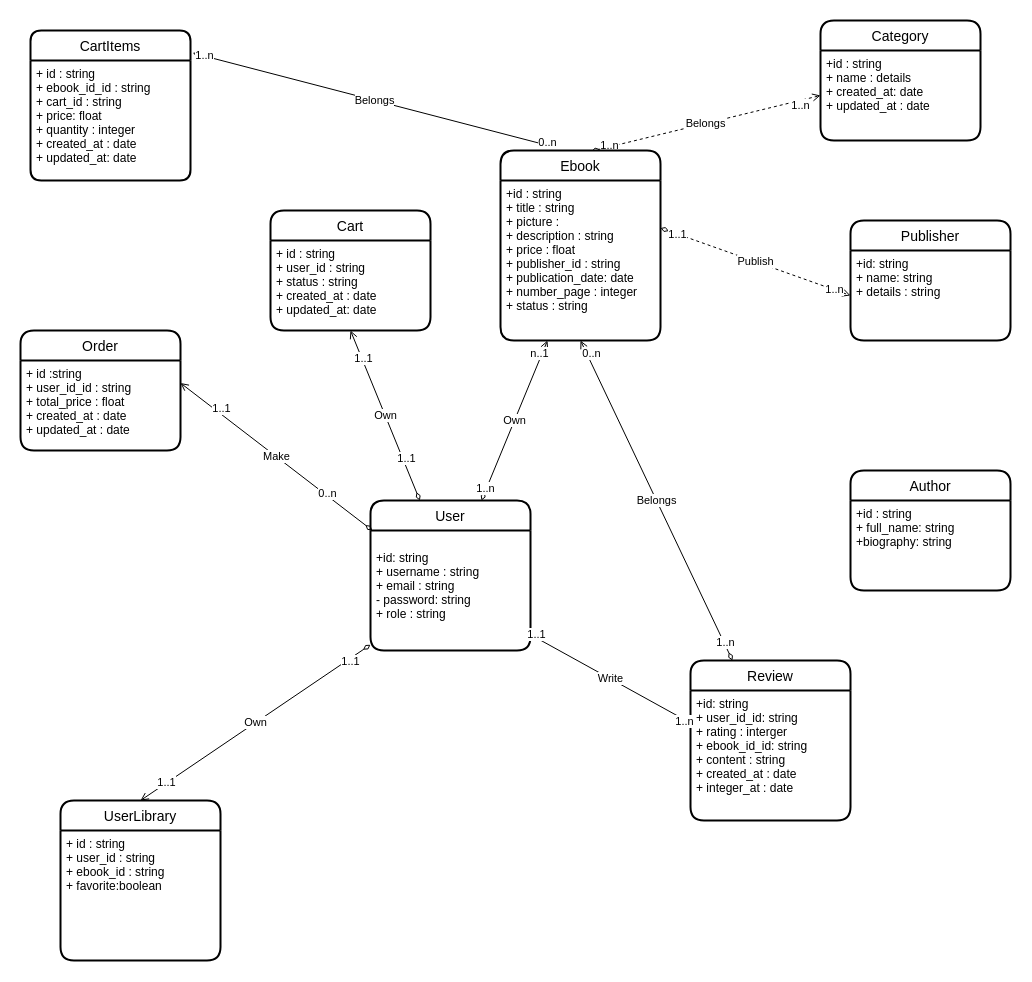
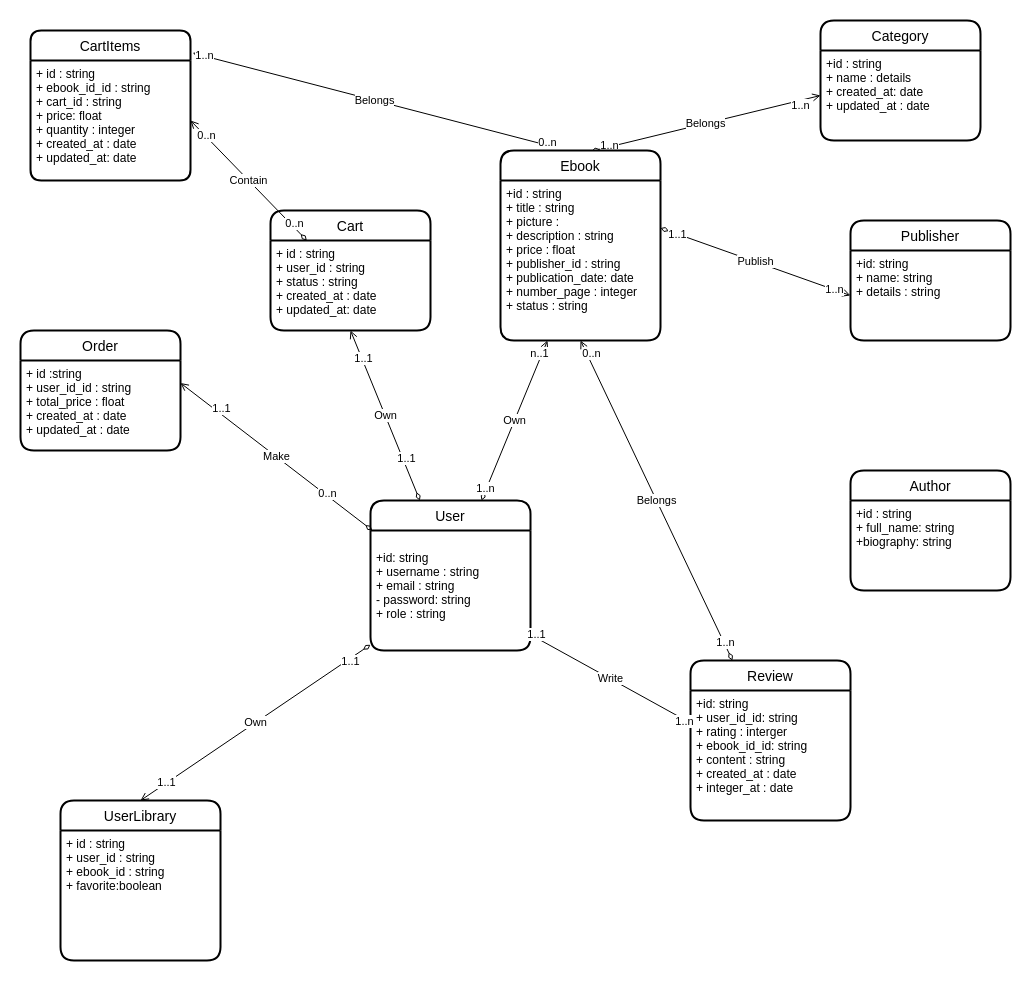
(652, 137) -> (652, 137)
none -> (247, 178)
(798, 277) -> (798, 277)
